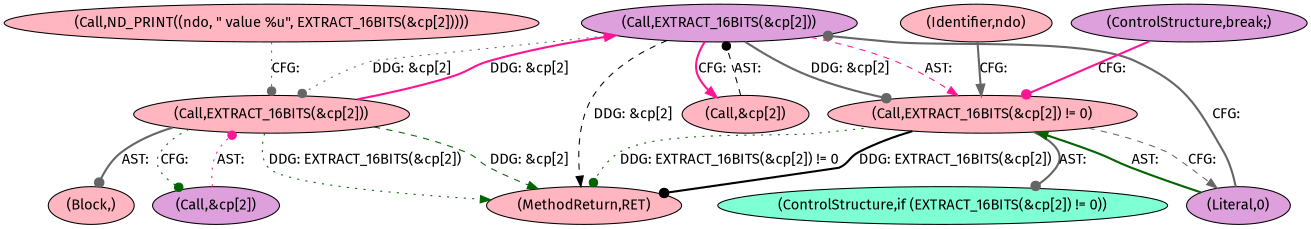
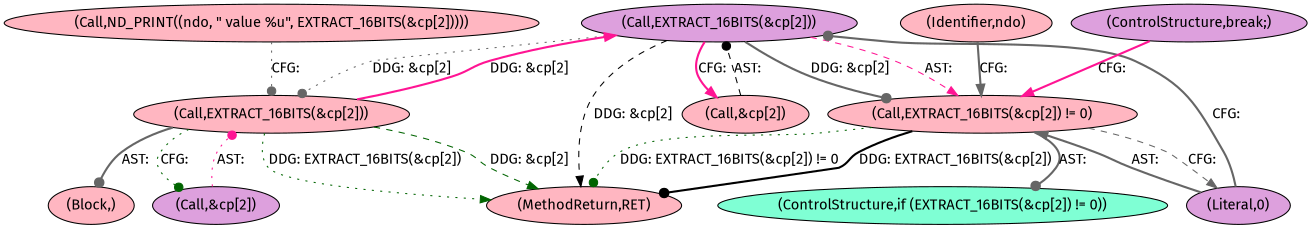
(1090, 67) -> (1090, 67)
(1124, 165) -> (1124, 165)
